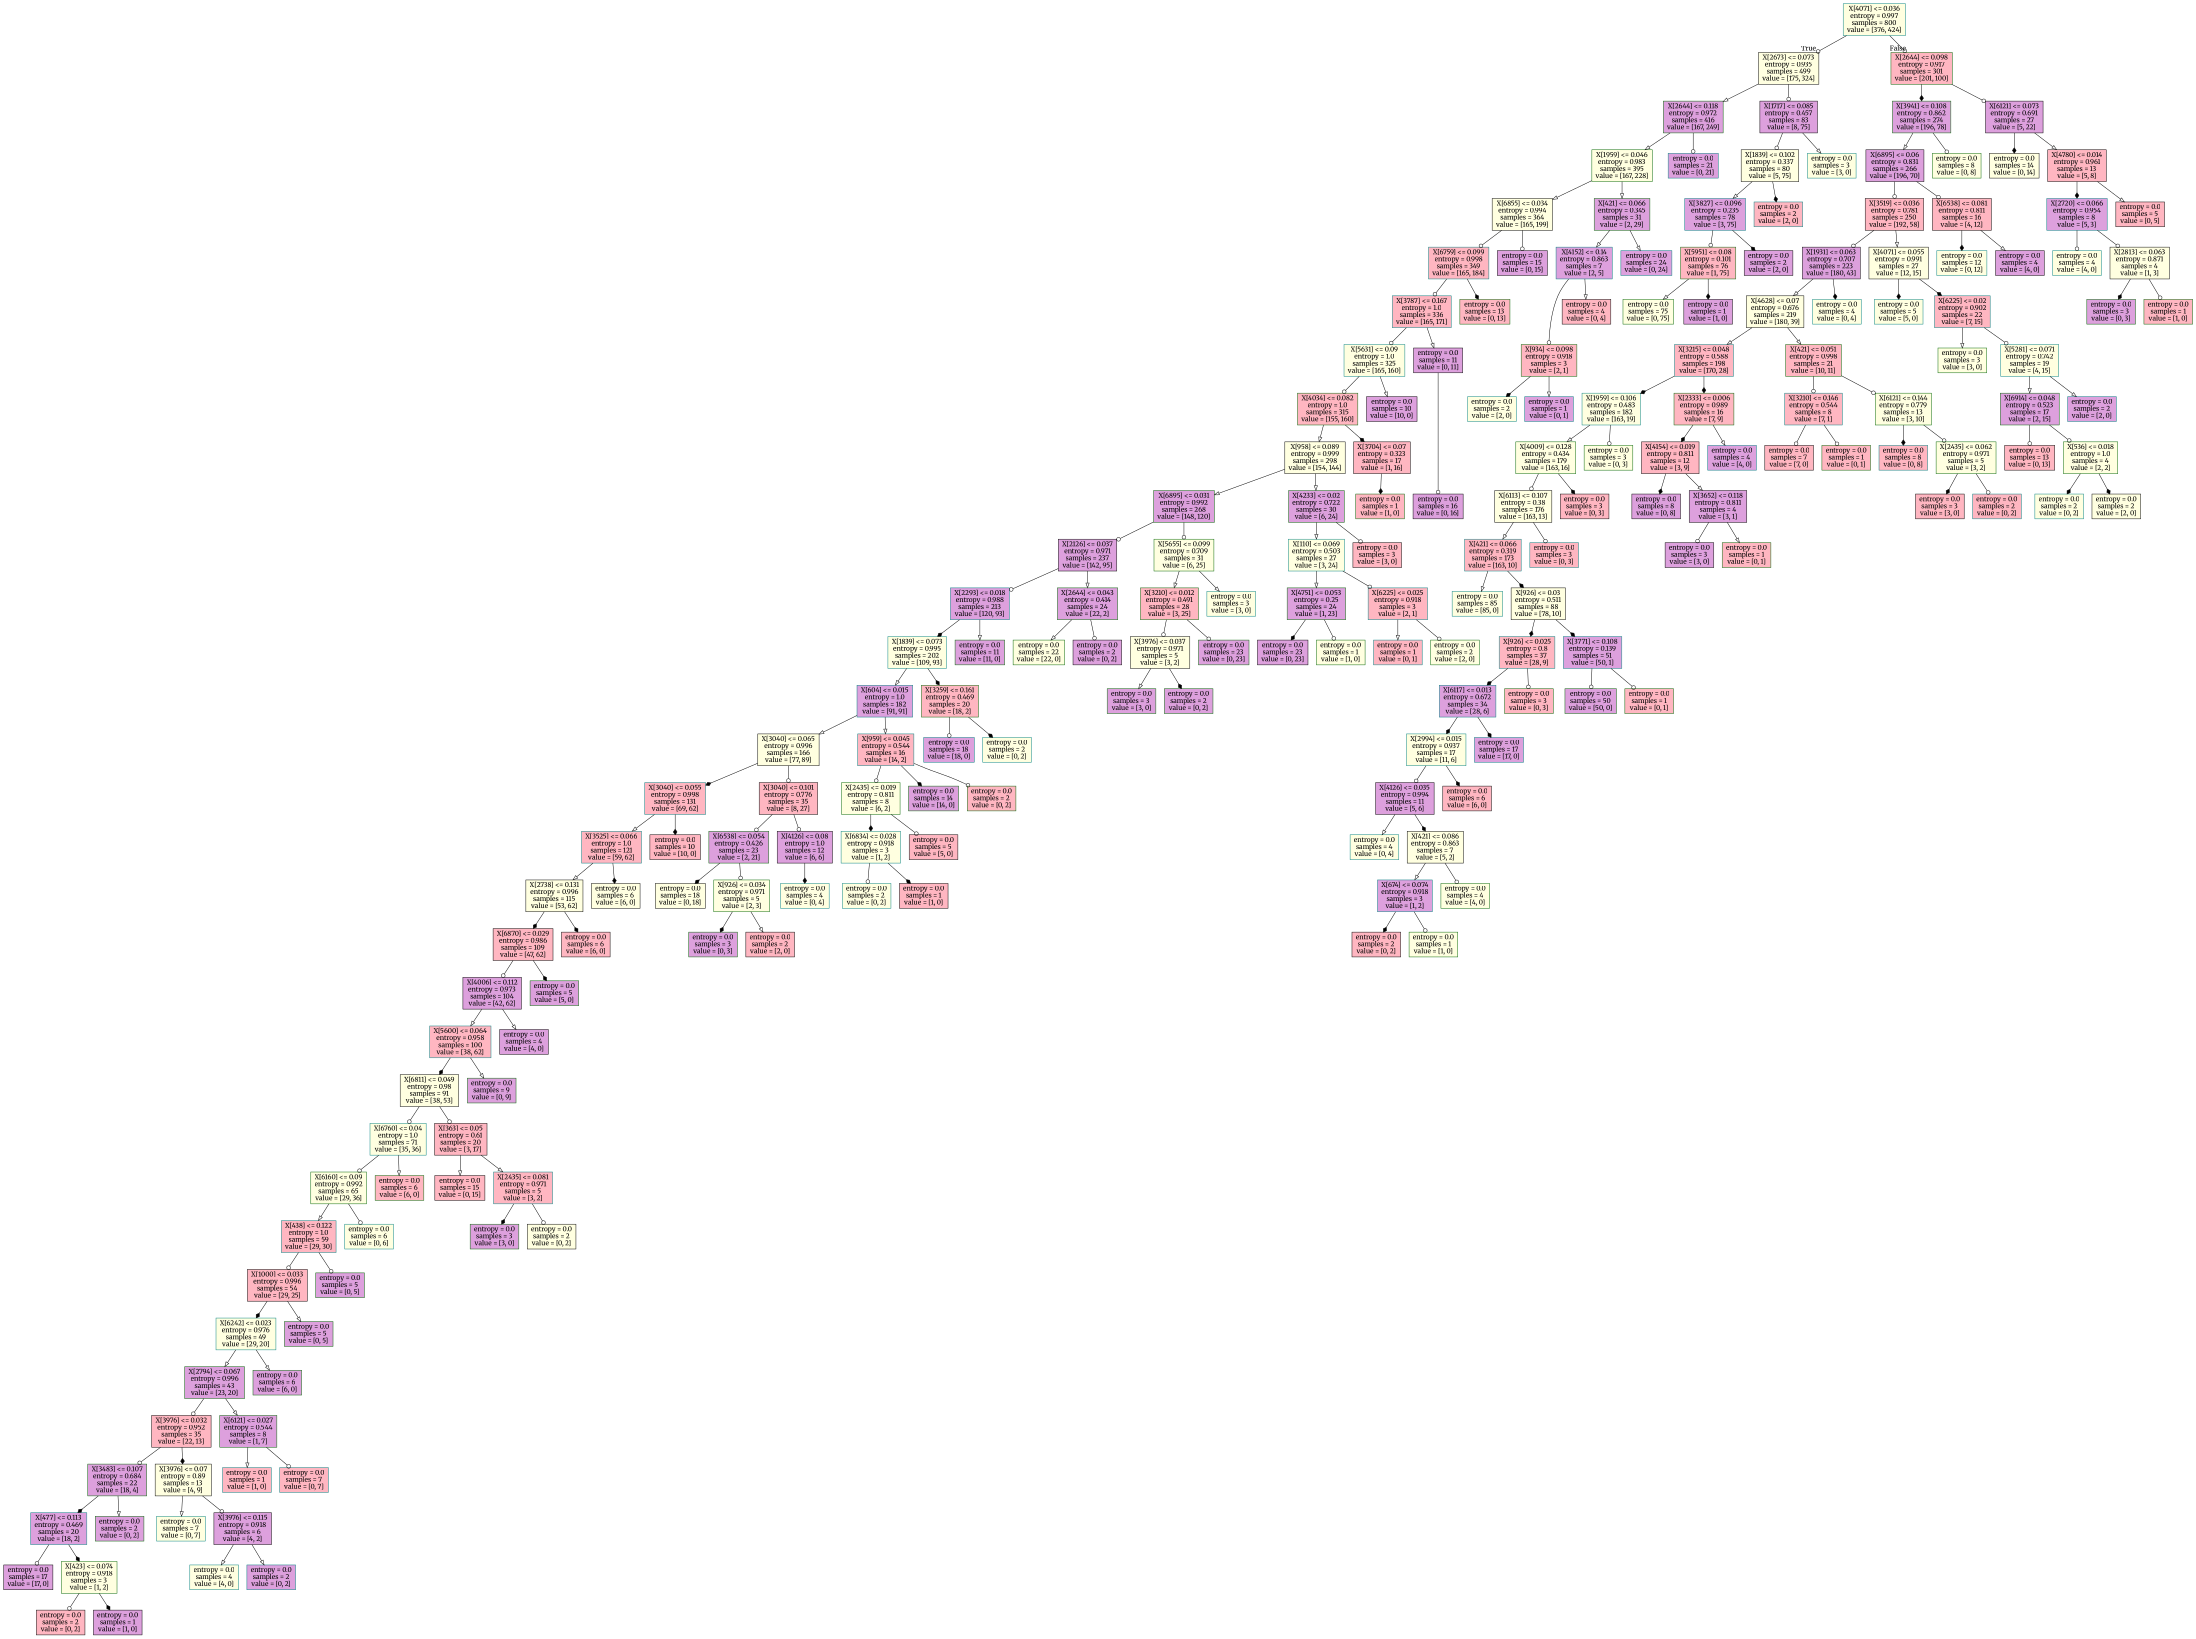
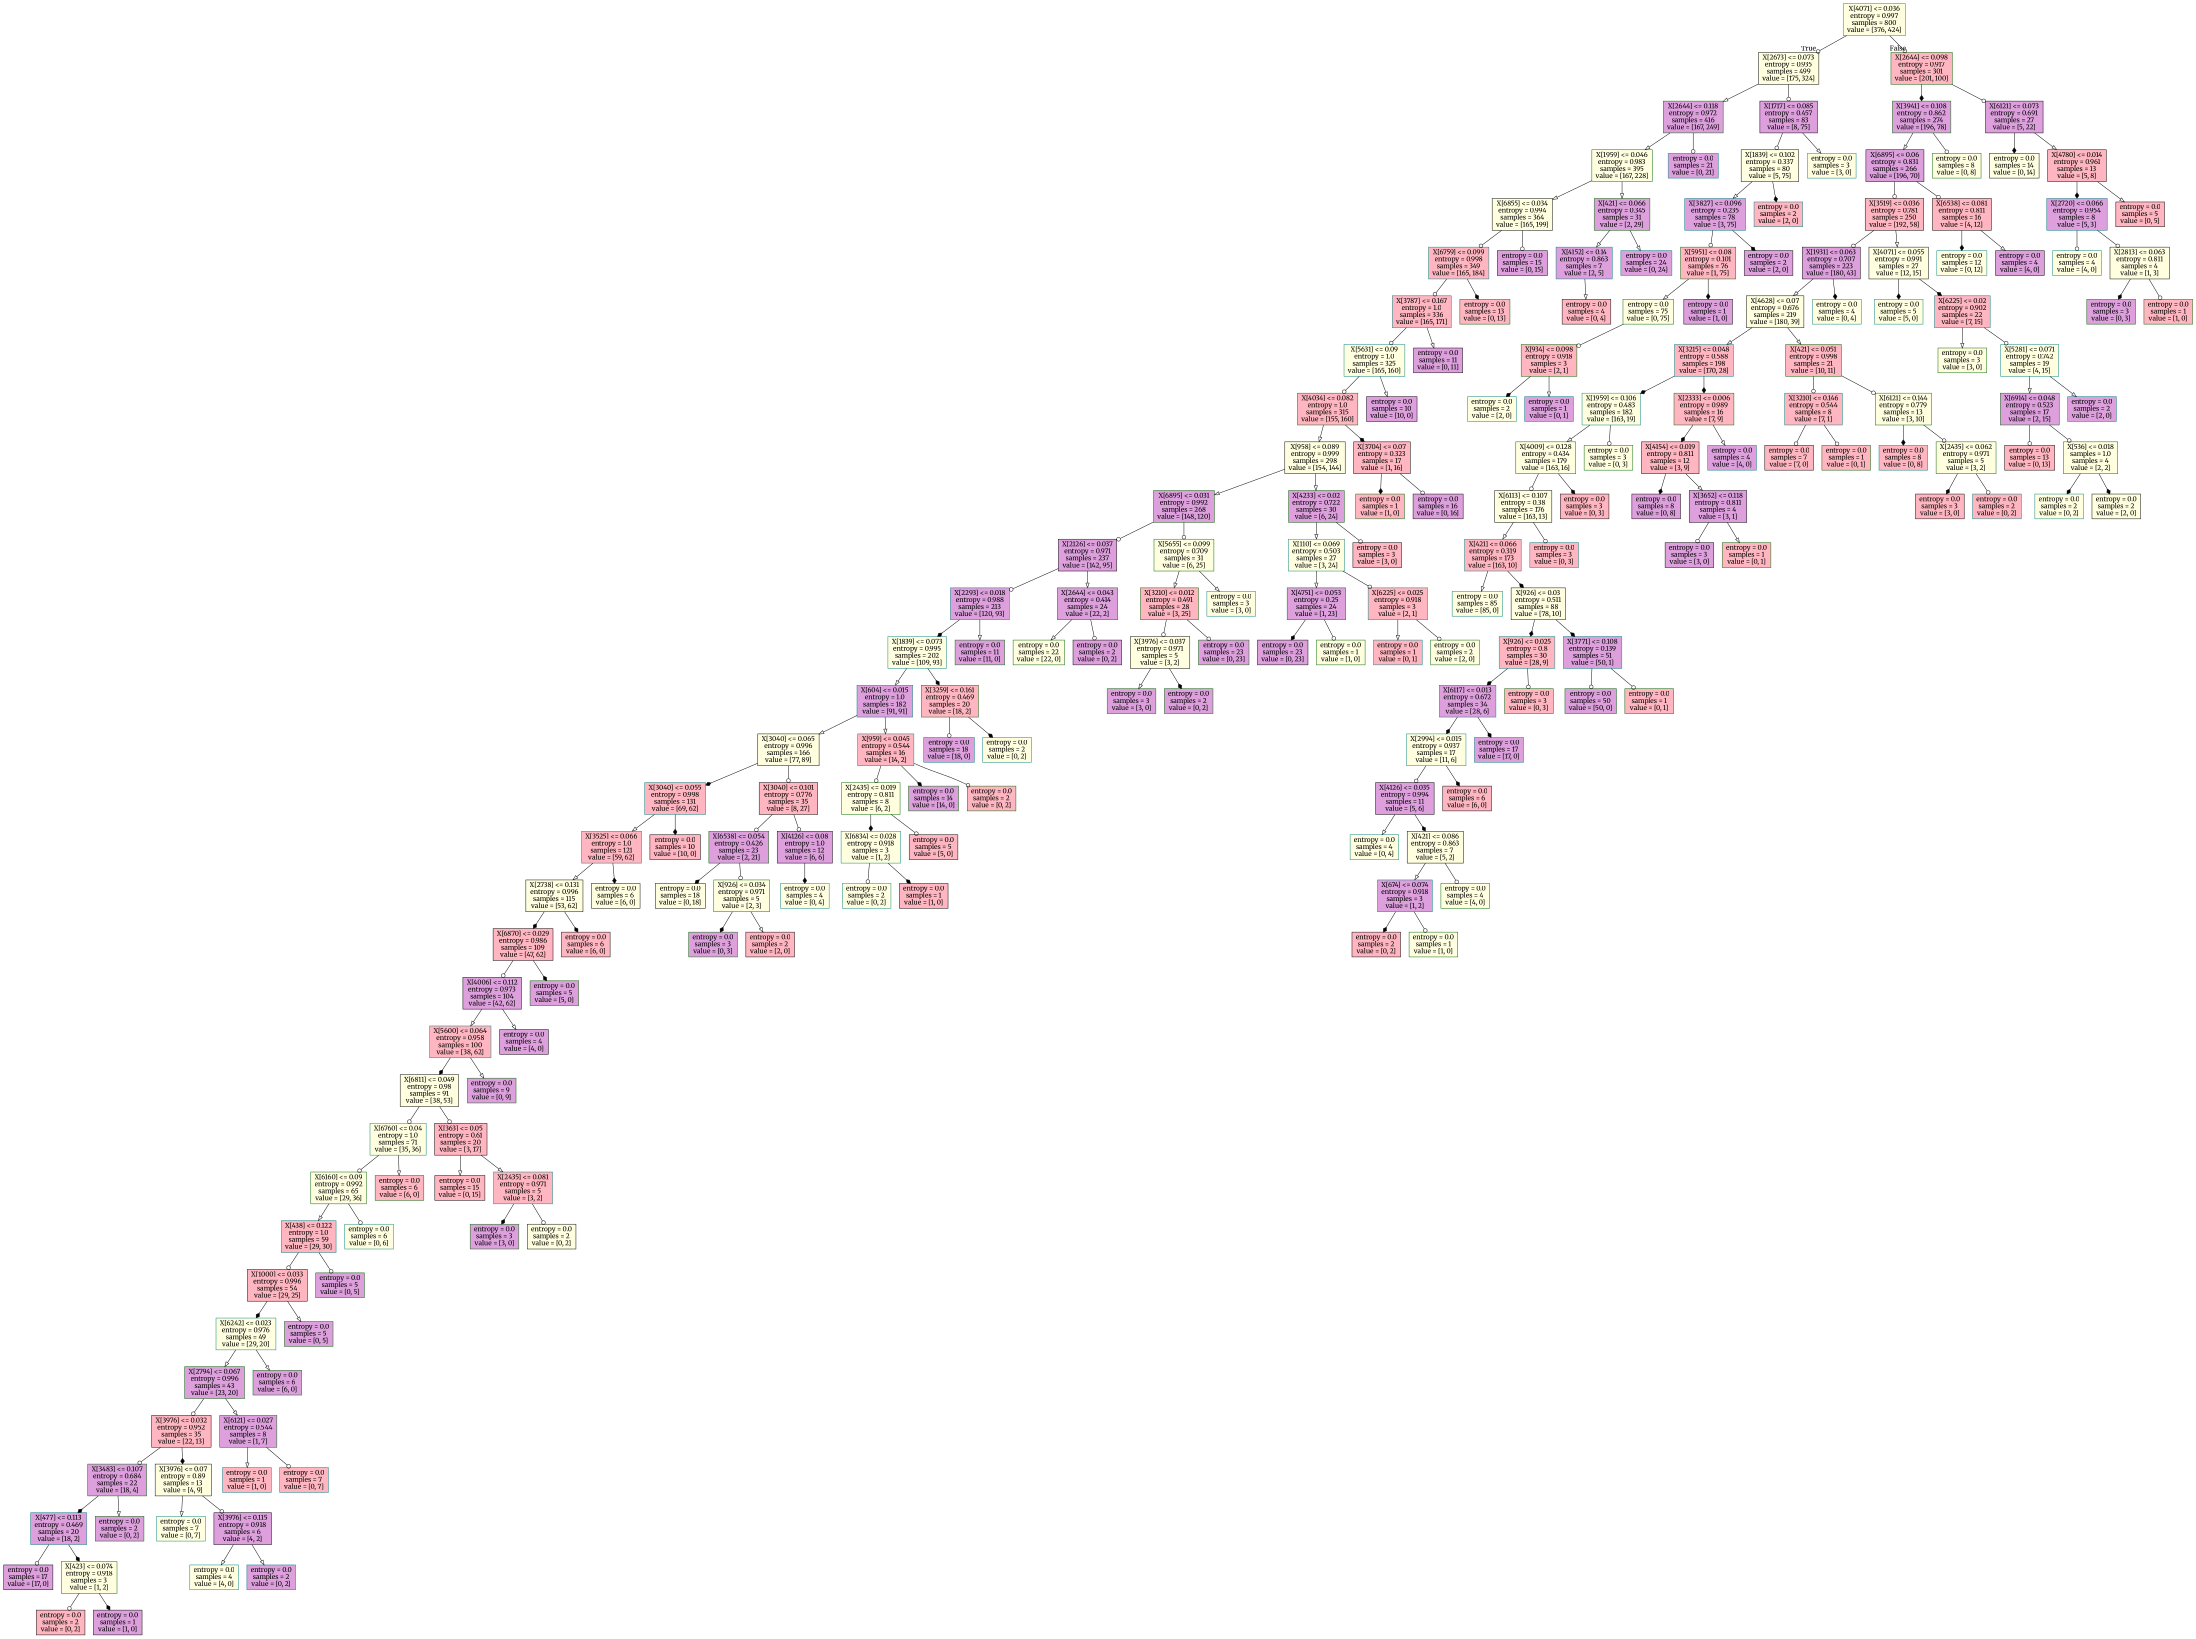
(2140, 263) -> (2140, 263)
(1554, 308) -> (1602, 335)
(1438, 431) -> (1411, 483)
(2091, 458) -> (2091, 458)
(1527, 652) -> (1527, 652)
